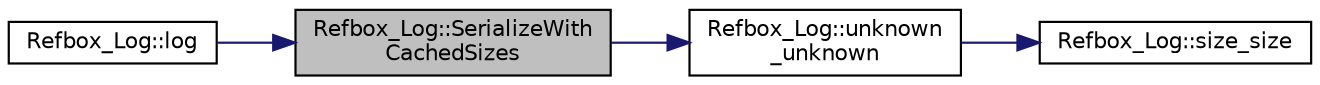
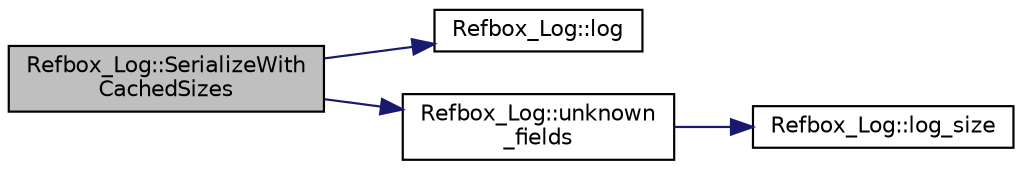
(245, 43) -> (368, 53)
(825, 43) -> (538, 127)
(1175, 43) -> (883, 127)
